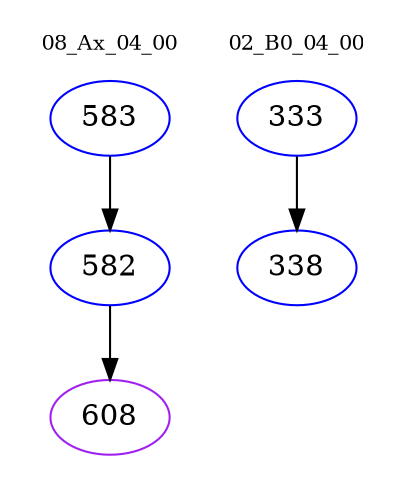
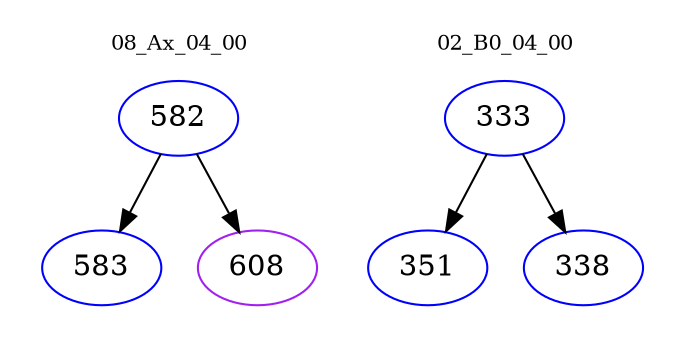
(110, 183) -> (145, 183)
none -> (428, 268)
